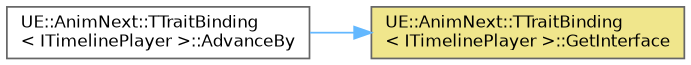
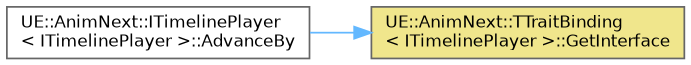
(158, 33) -> (158, 33)
